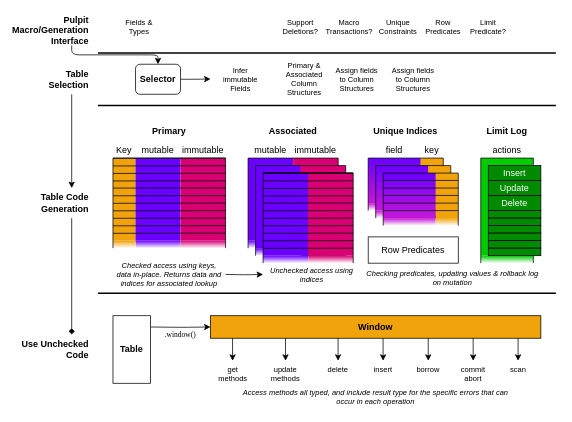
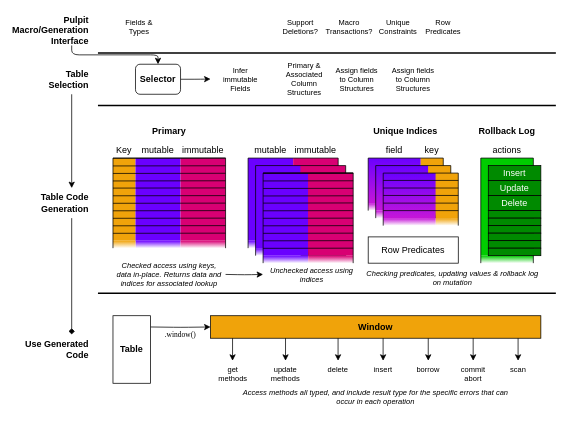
(488, 27) -> none
(293, 132) -> none
(507, 132) -> (507, 132)
(52, 349) -> (52, 349)
